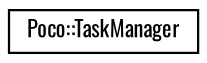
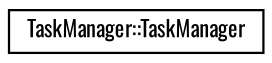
(104, 32) -> (136, 32)
